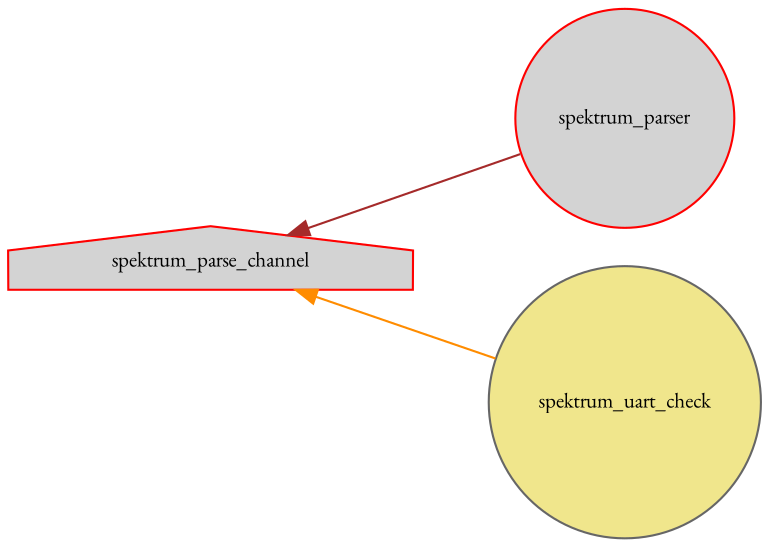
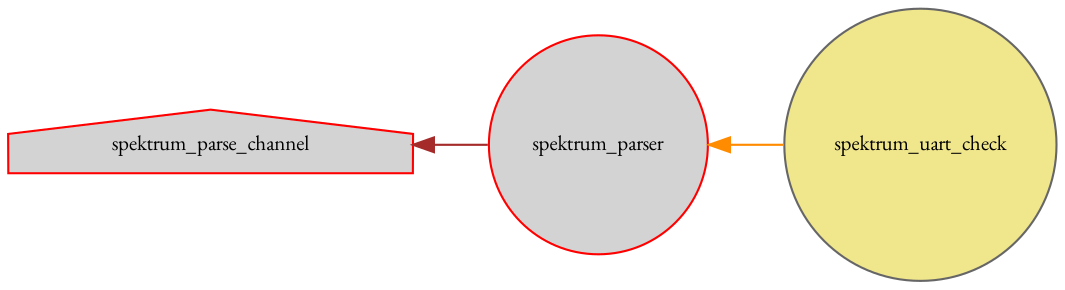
(406, 328) -> (757, 145)
